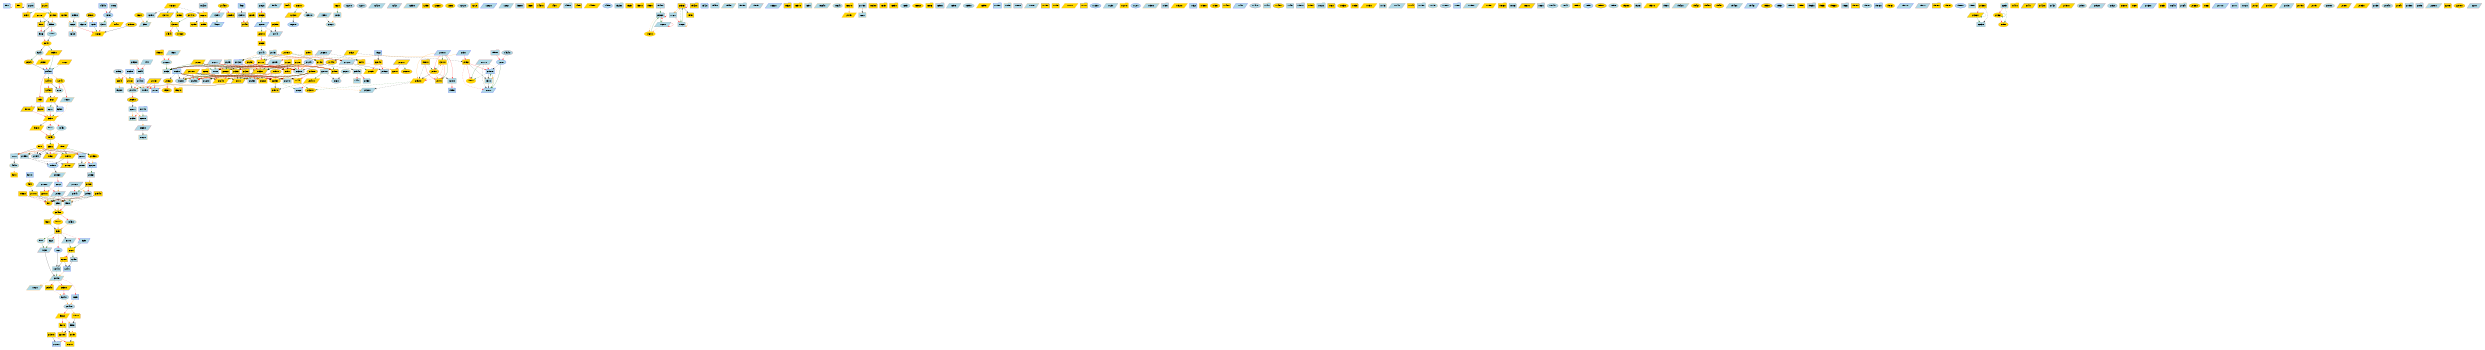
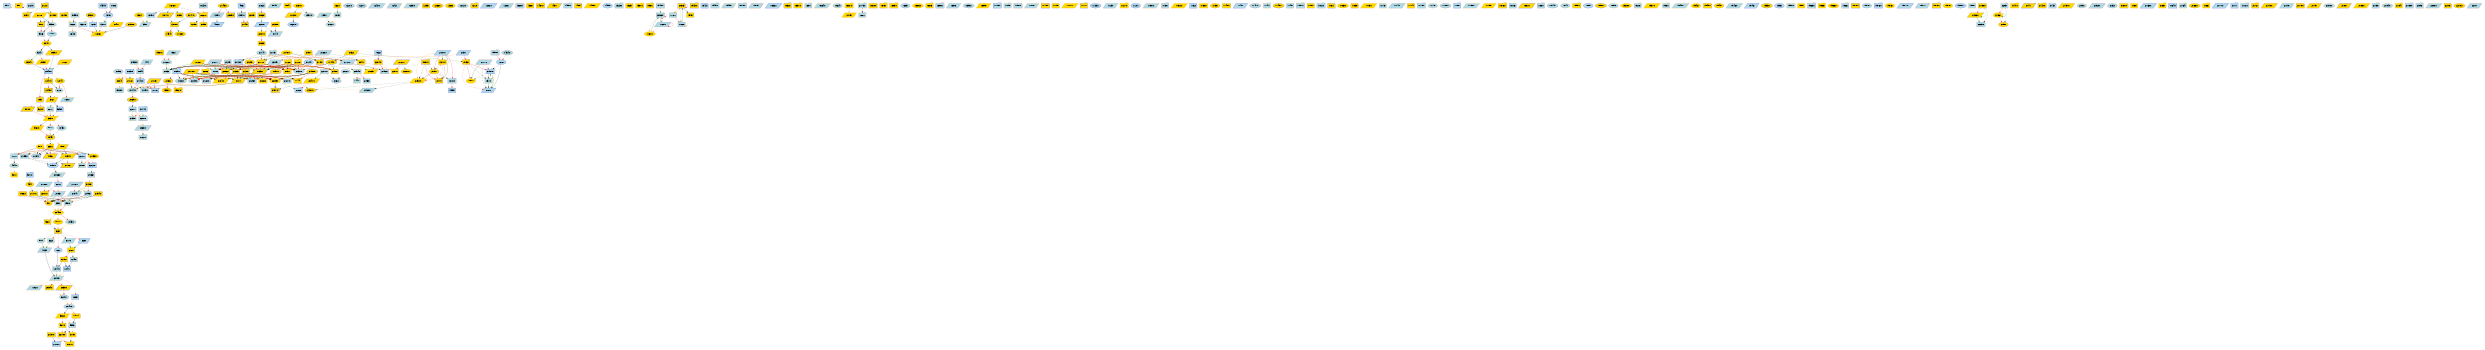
(1681, 6) -> (1681, 6)
(66, 311) -> (66, 311)
